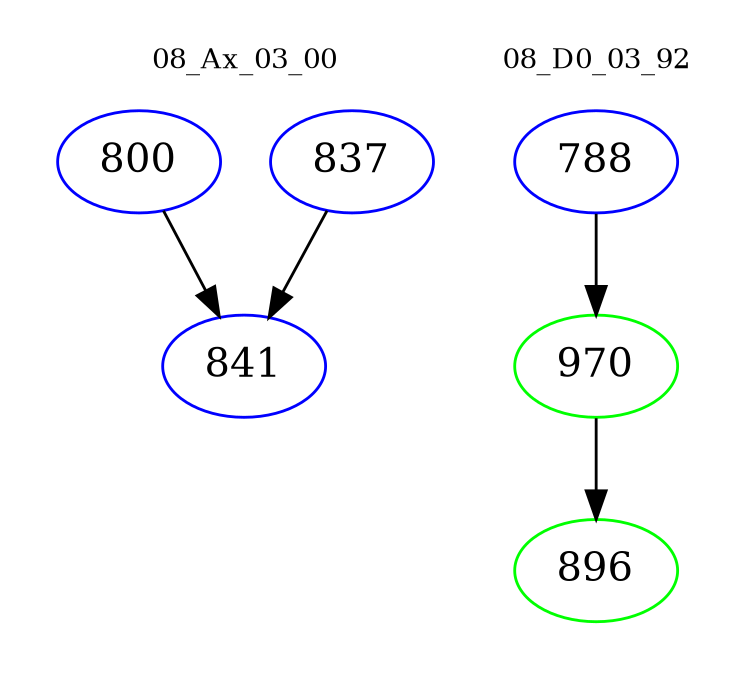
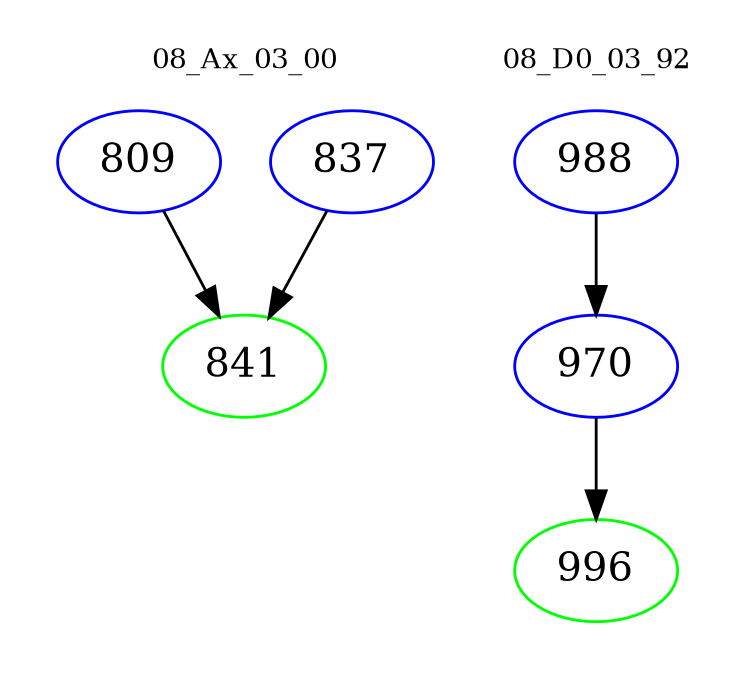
(139, 162) -> (139, 162)
(596, 162) -> (596, 162)
(244, 366) -> (244, 366)
(596, 366) -> (596, 366)
(596, 571) -> (596, 571)
